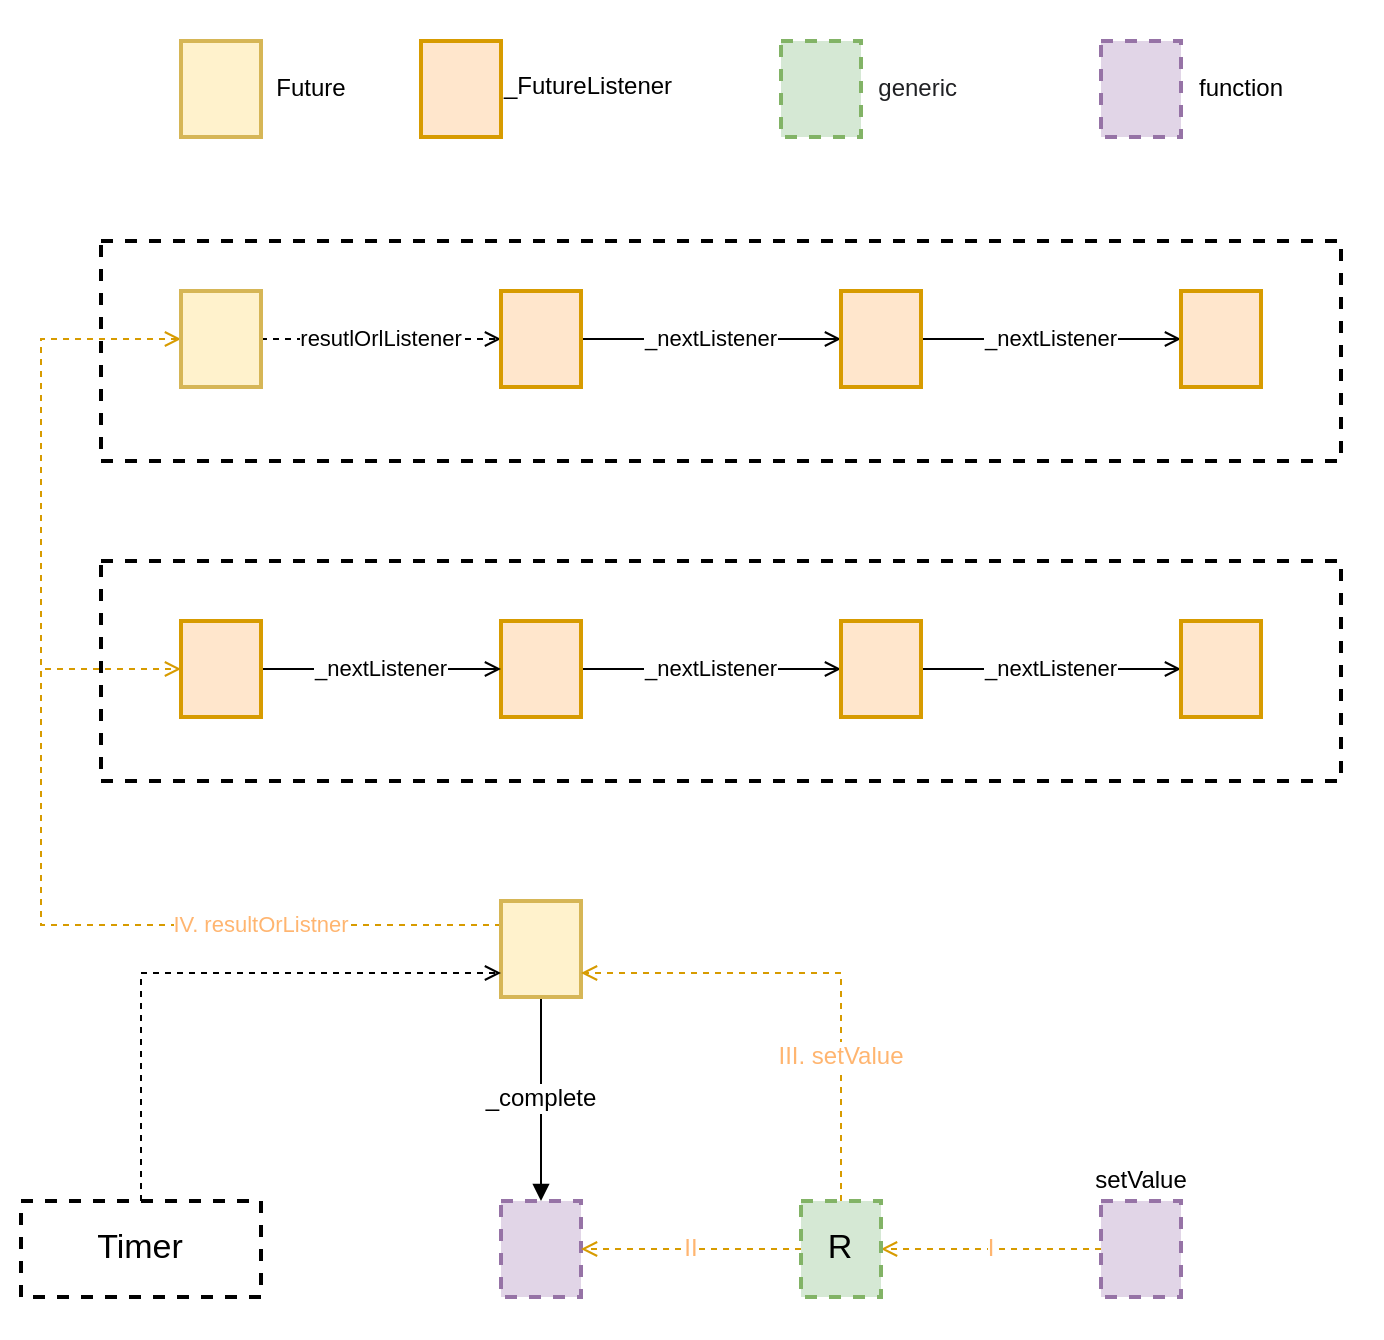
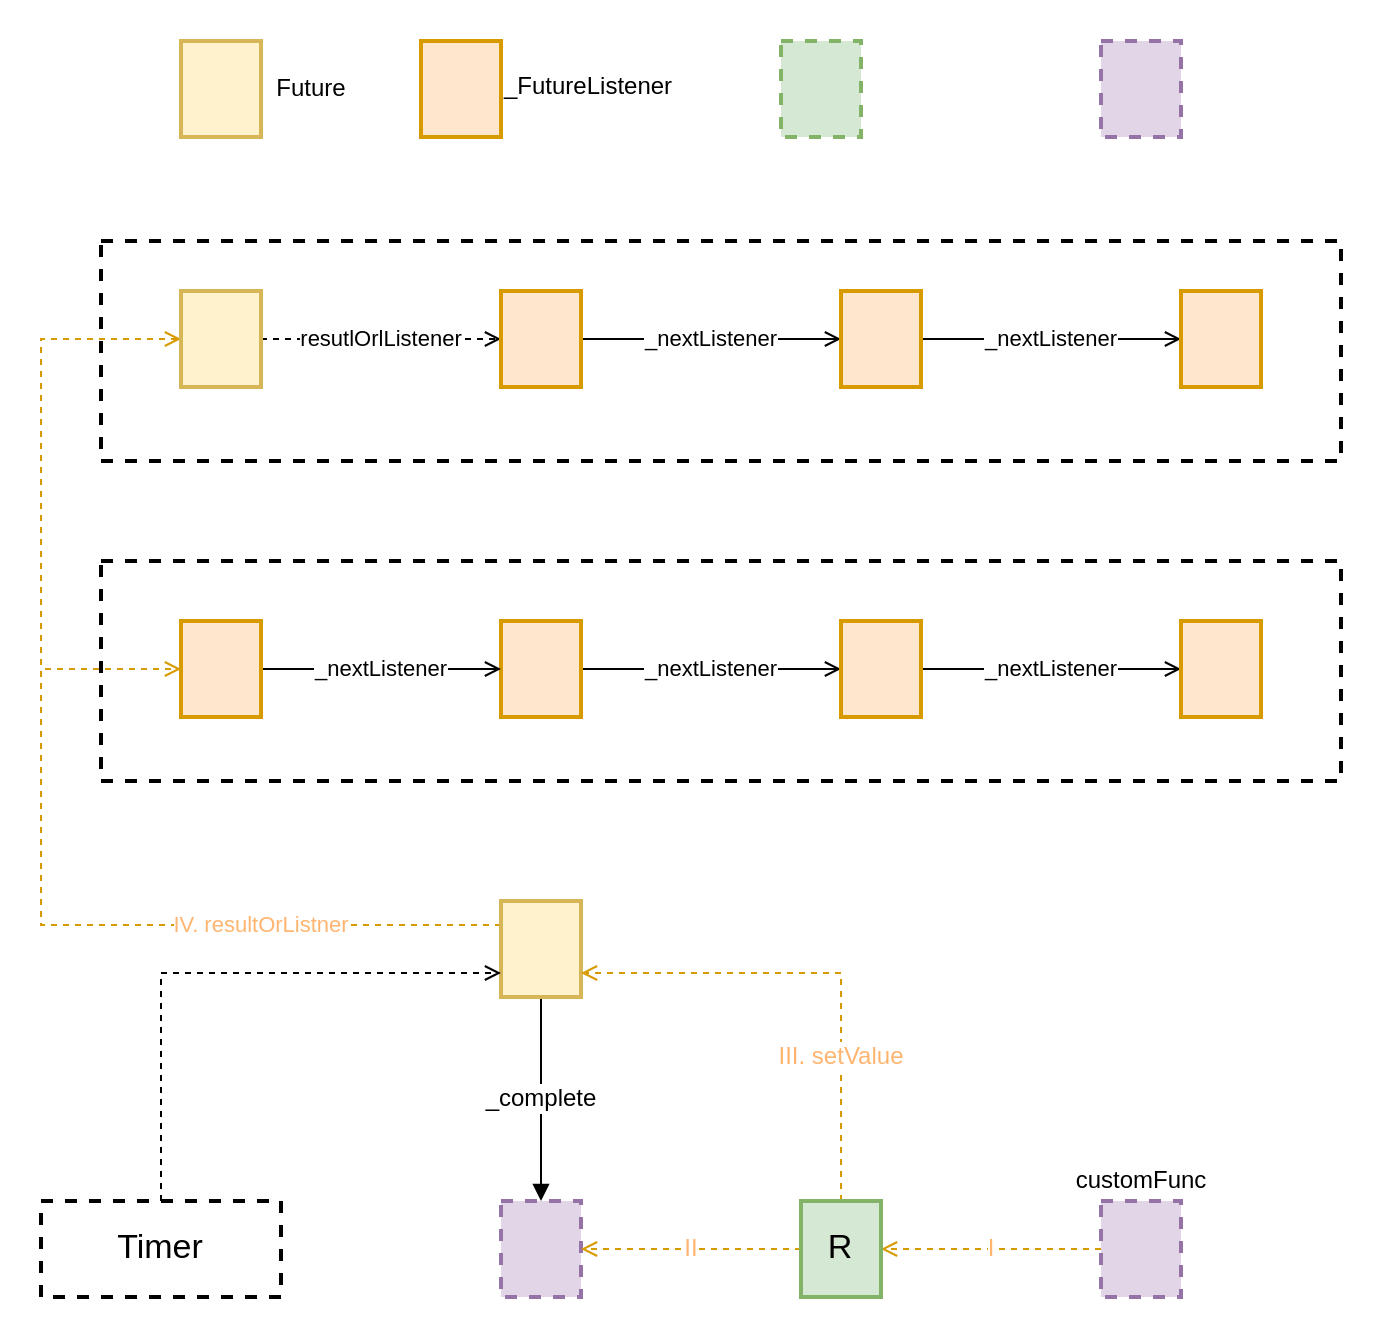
(921, 89) -> none
(1241, 89) -> none
(1142, 1181) -> (1142, 1181)
(141, 1249) -> (161, 1249)
(841, 1249) -> (841, 1249)
